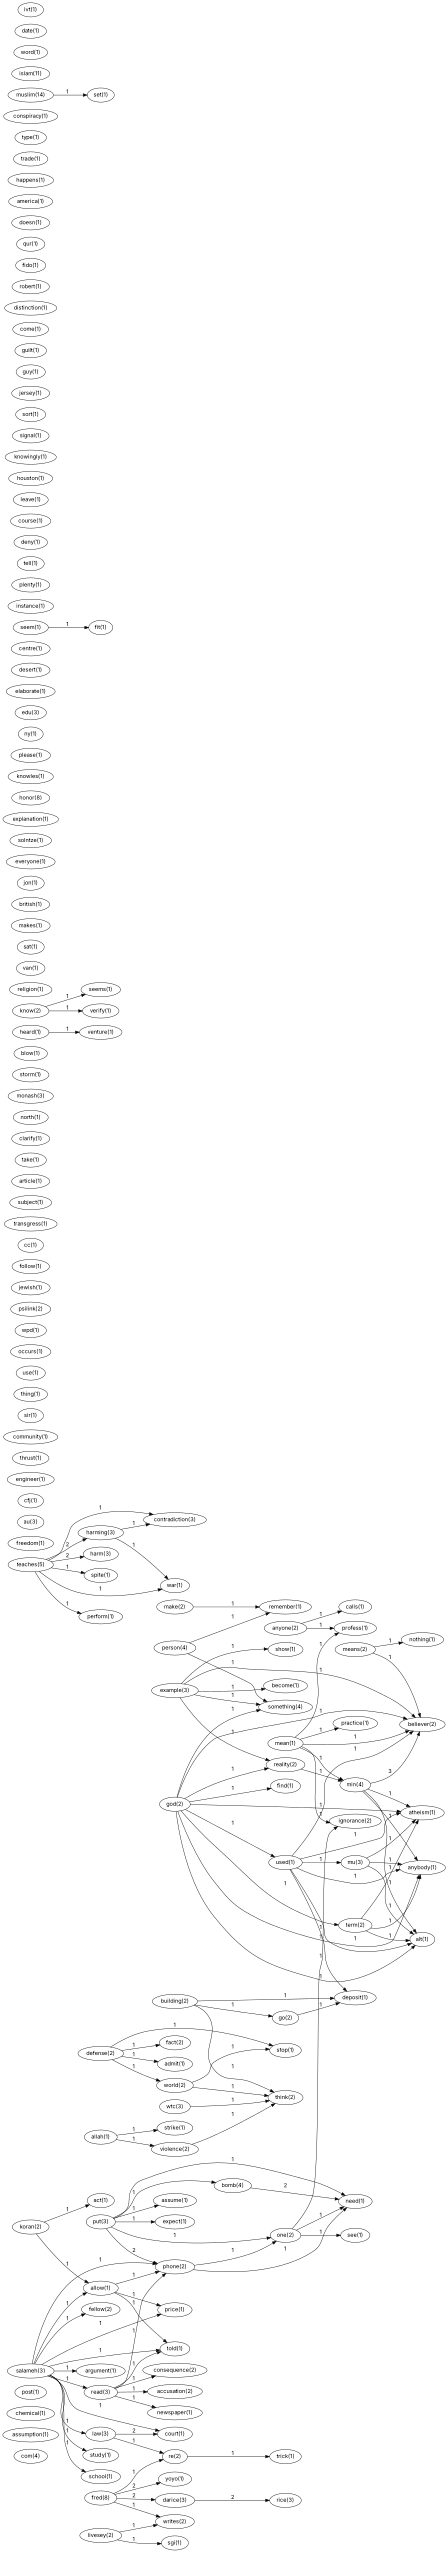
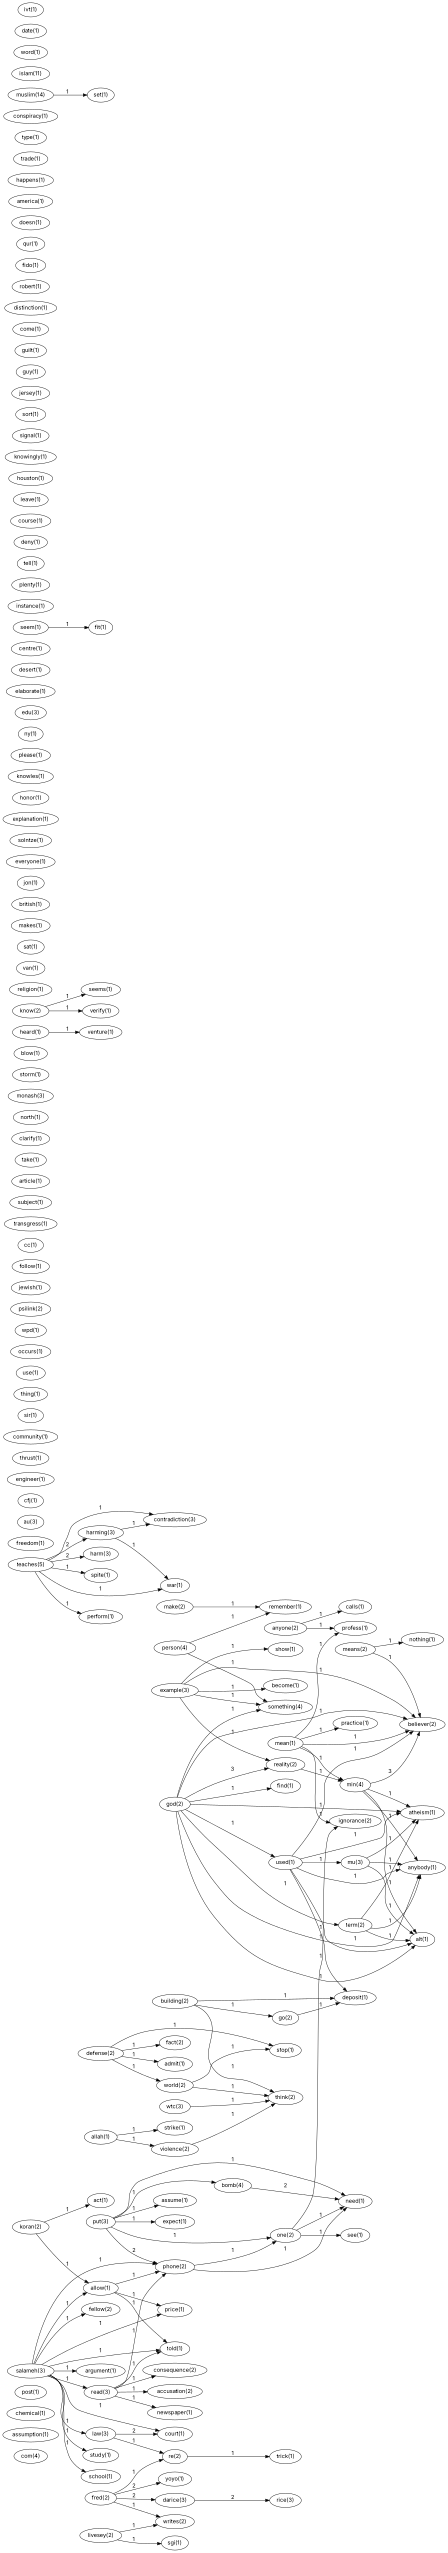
(31, 798) -> (31, 798)
(233, 1769) -> (233, 1769)
(101, 2498) -> (101, 2498)
